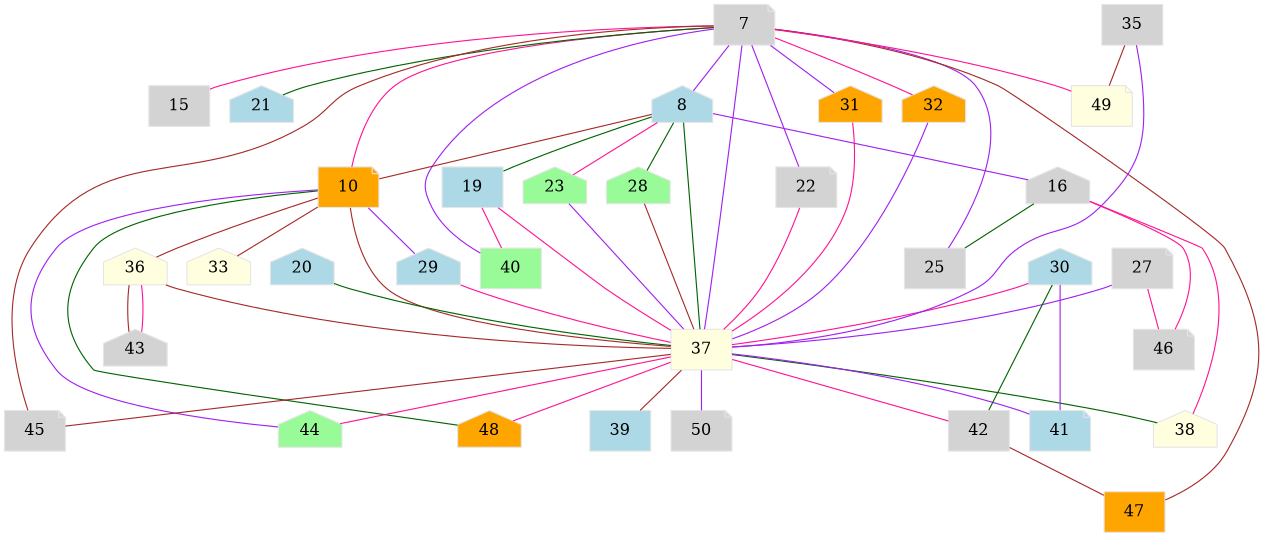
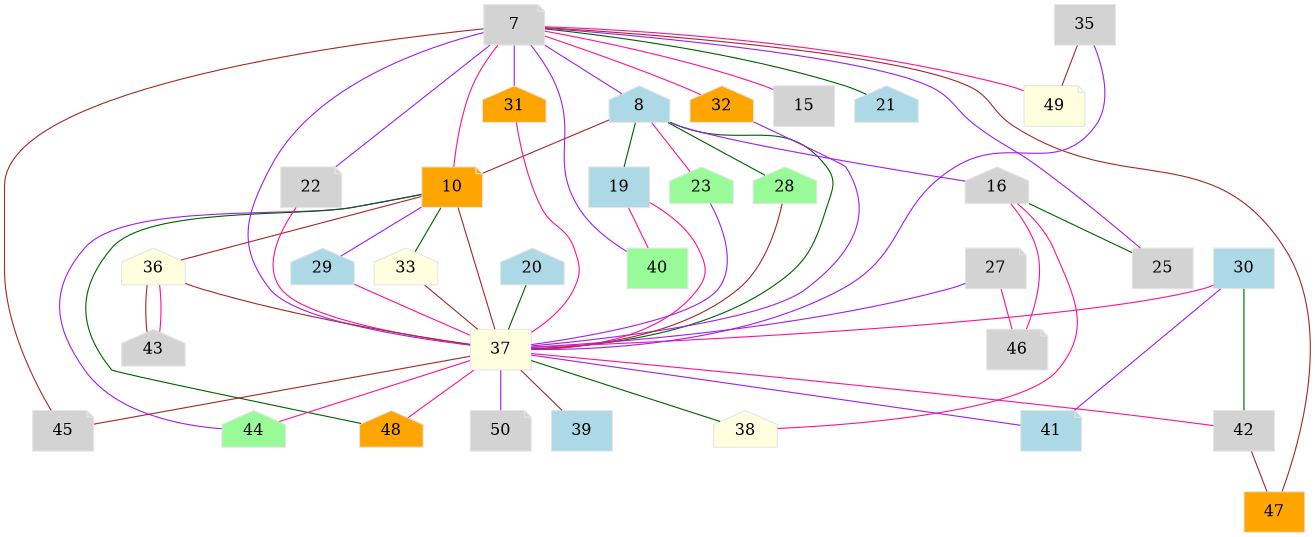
(278, 232) -> (428, 230)
(1060, 268) -> (1244, 268)
none -> (451, 307)
